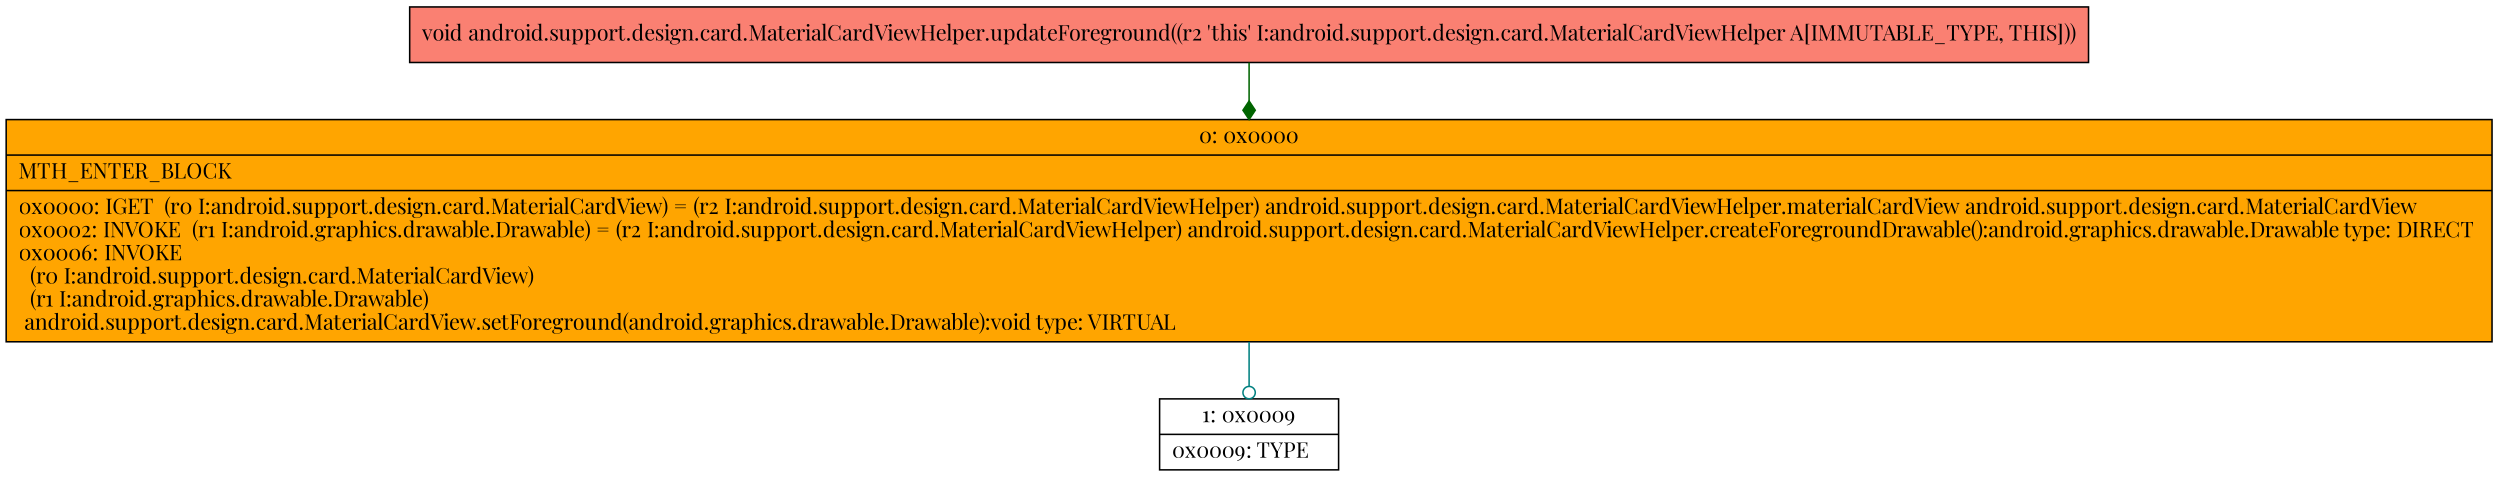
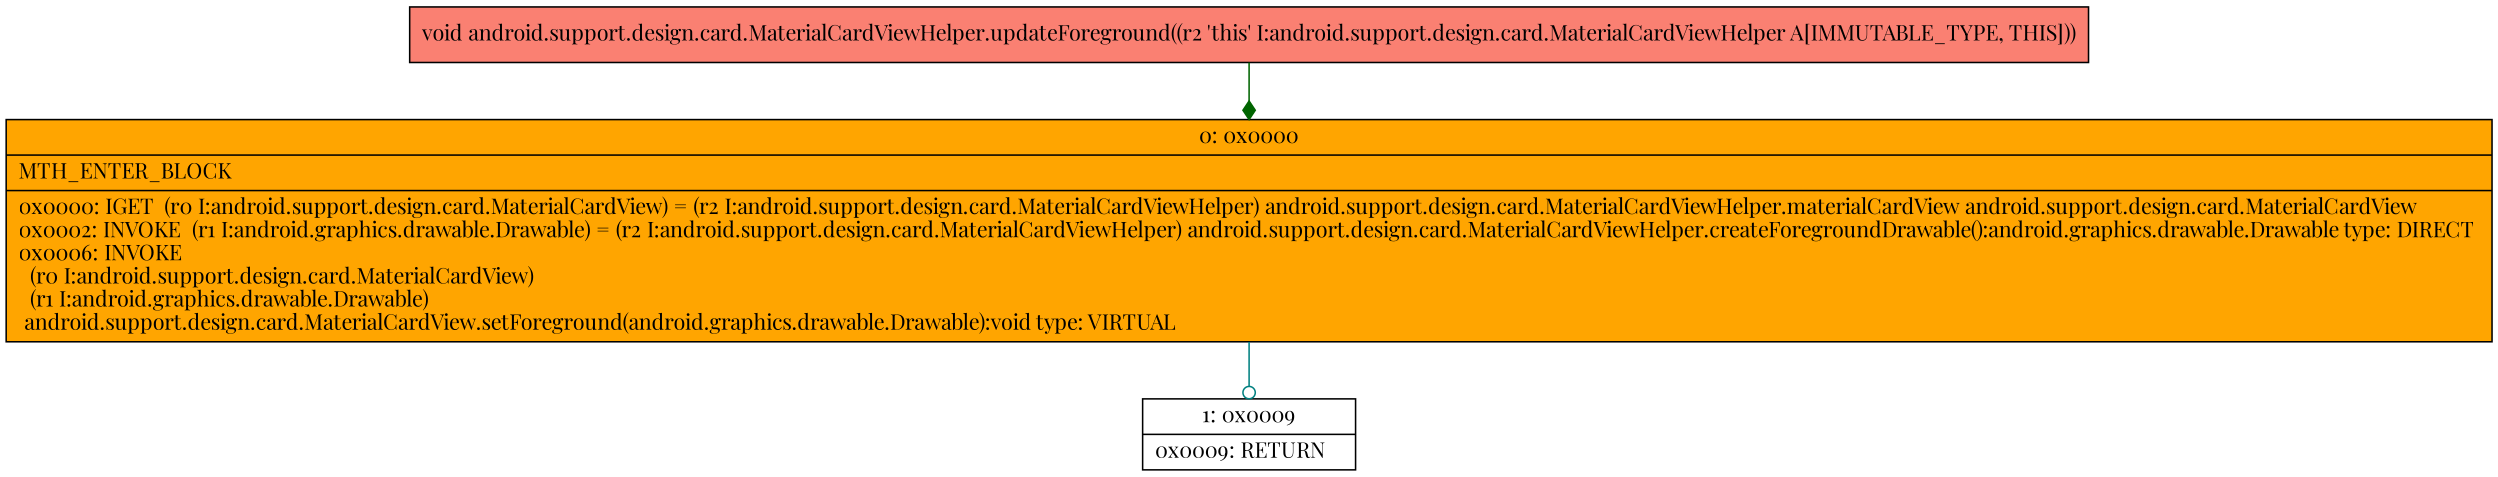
(1249, 451) -> (1249, 451)
